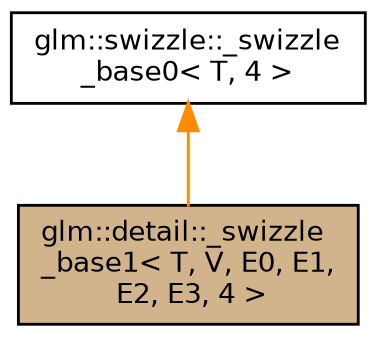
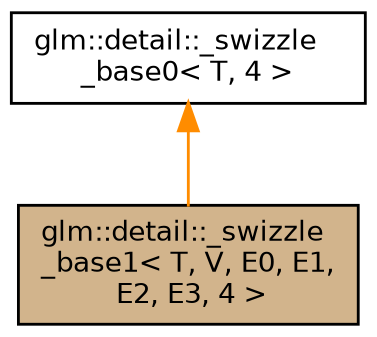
(188, 58) -> (188, 58)
